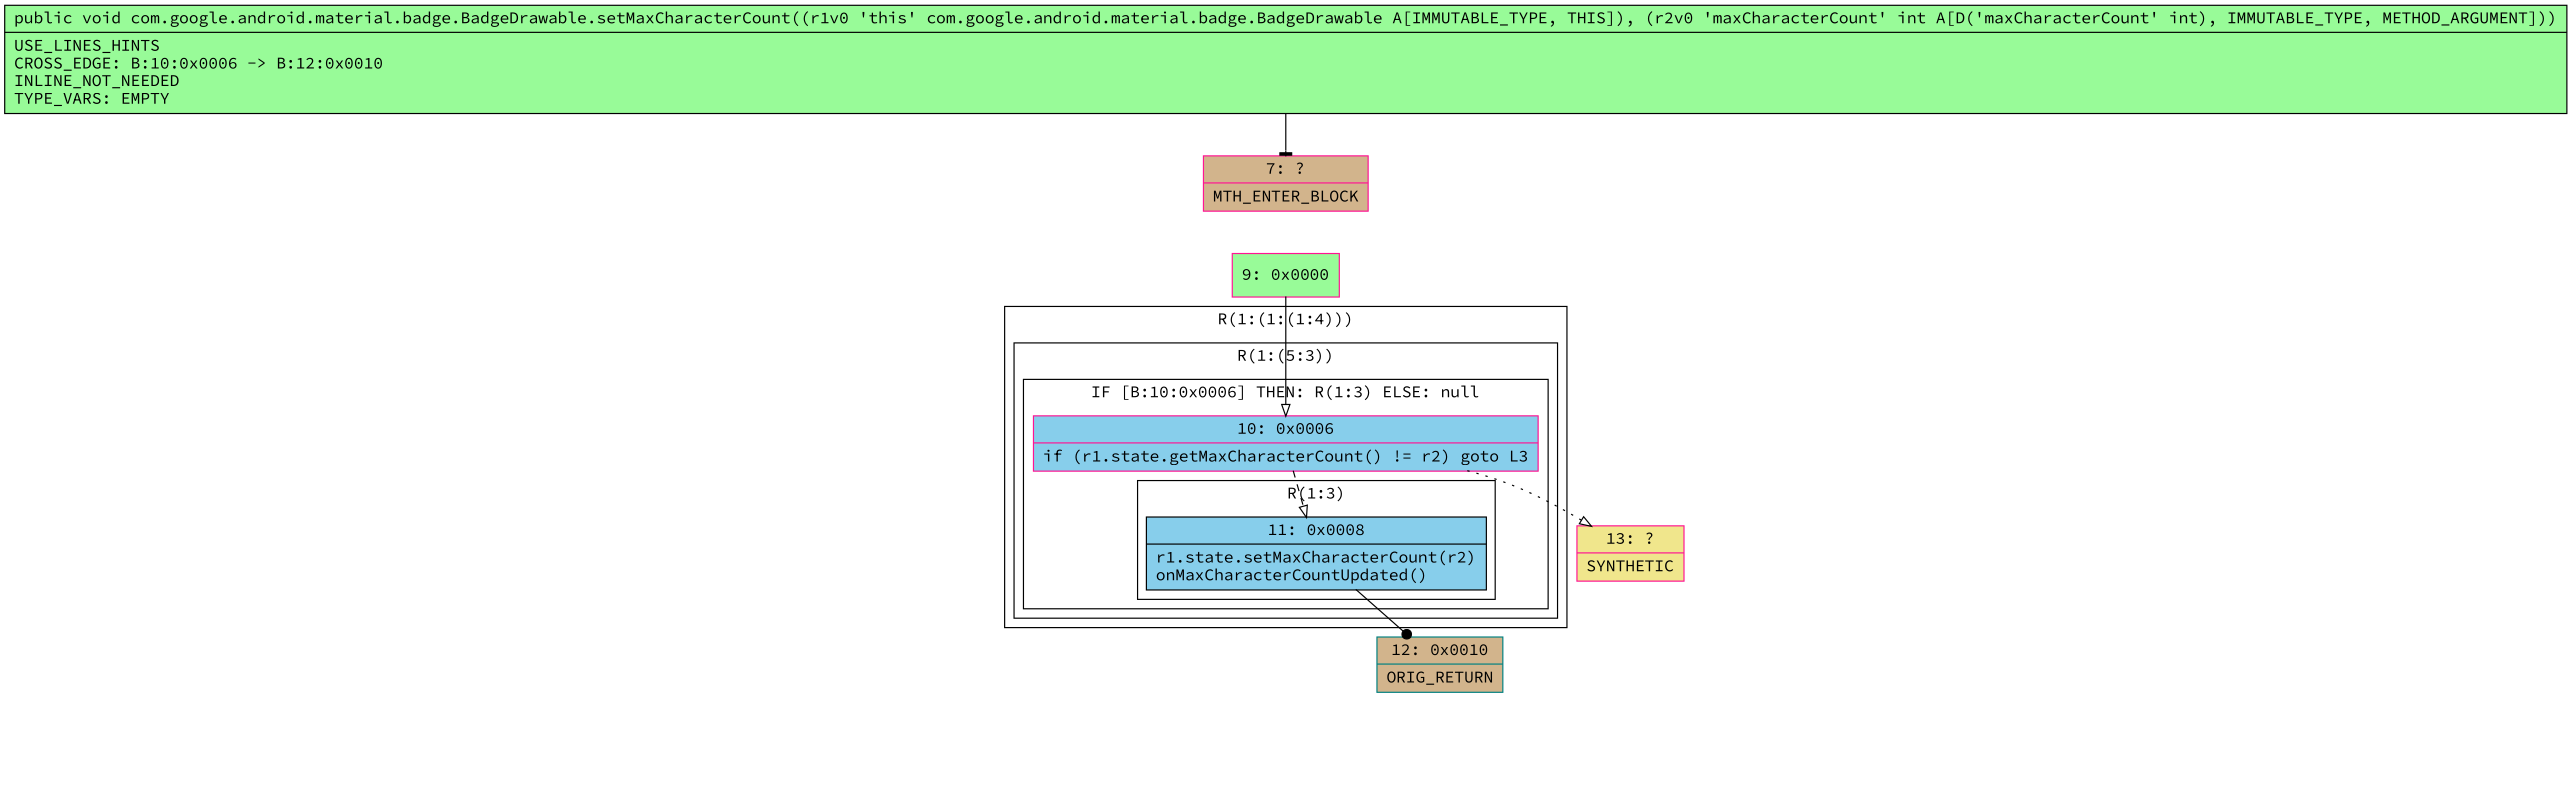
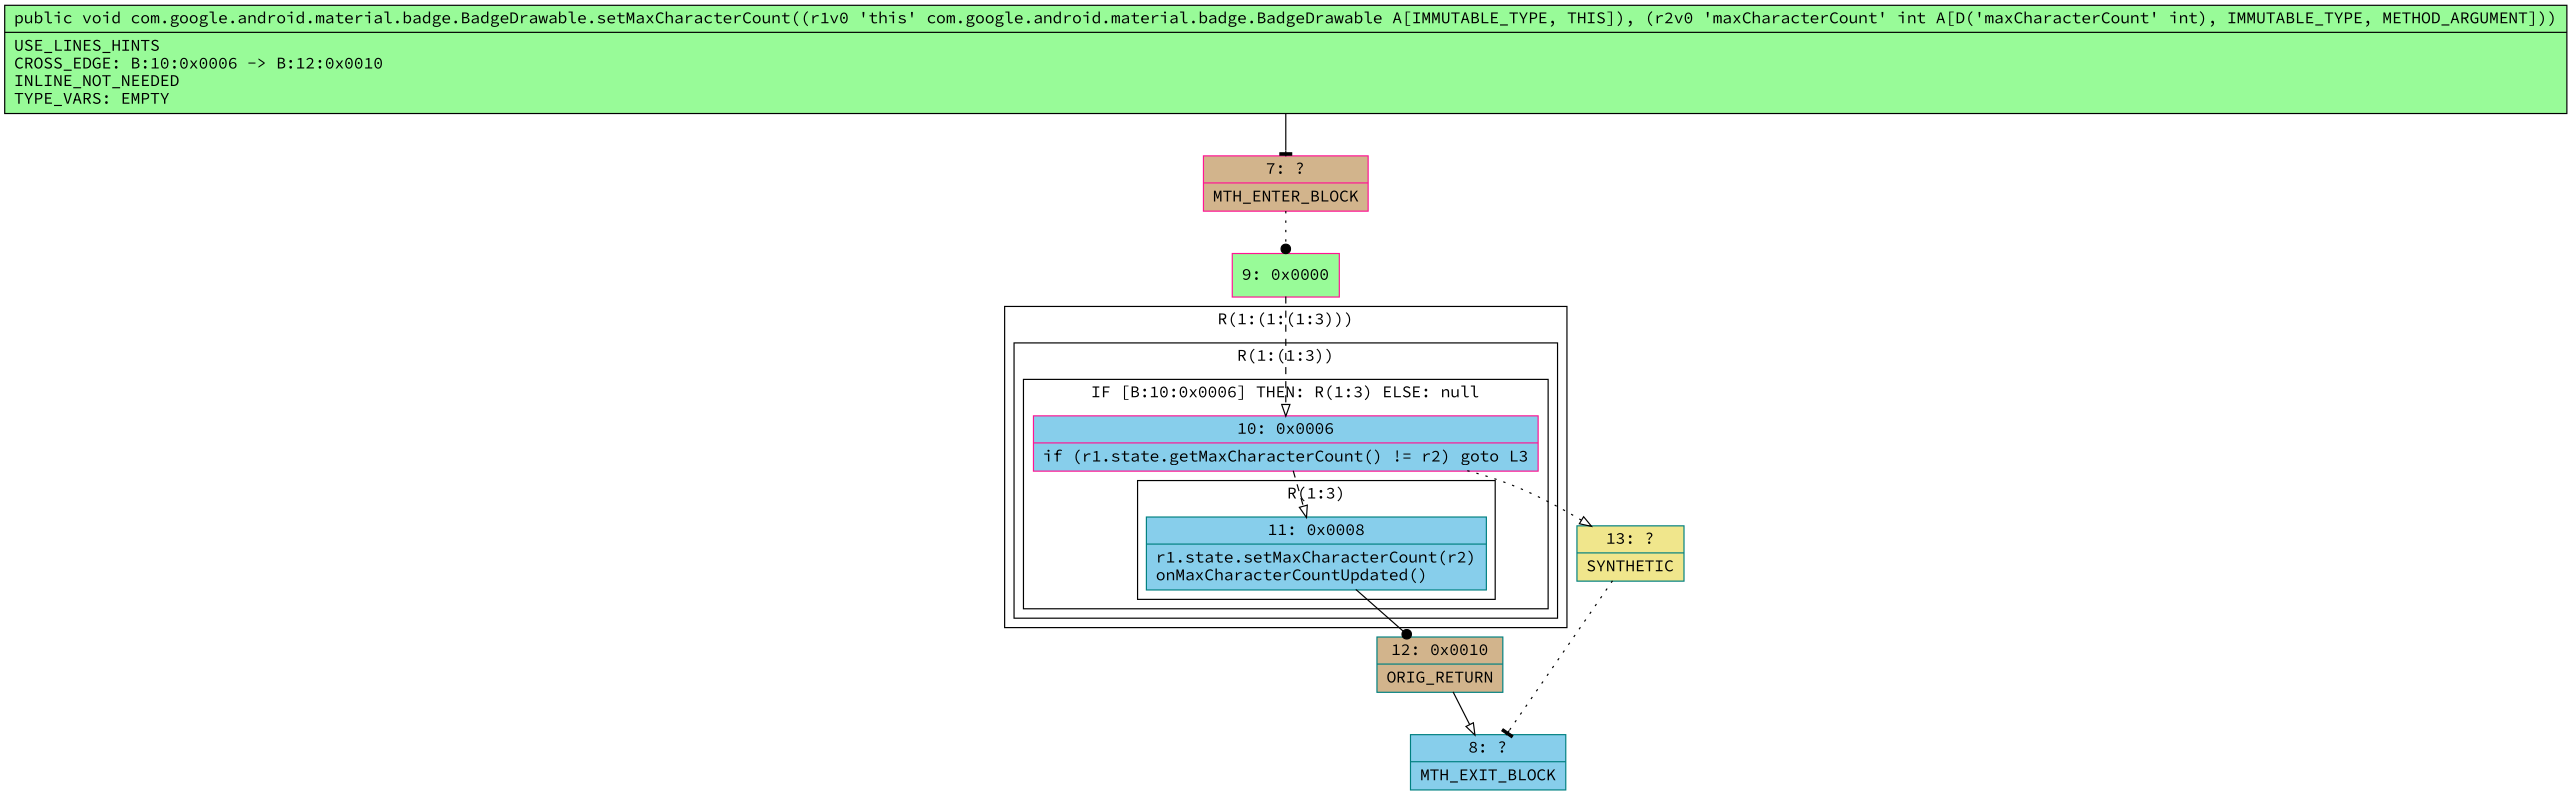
none -> (1286, 228)
(1286, 320) -> (1286, 320)
(1286, 350) -> (1286, 350)
(1286, 356) -> (1286, 356)
(1316, 553) -> (1316, 553)
(1630, 553) -> (1630, 553)
none -> (1488, 762)
